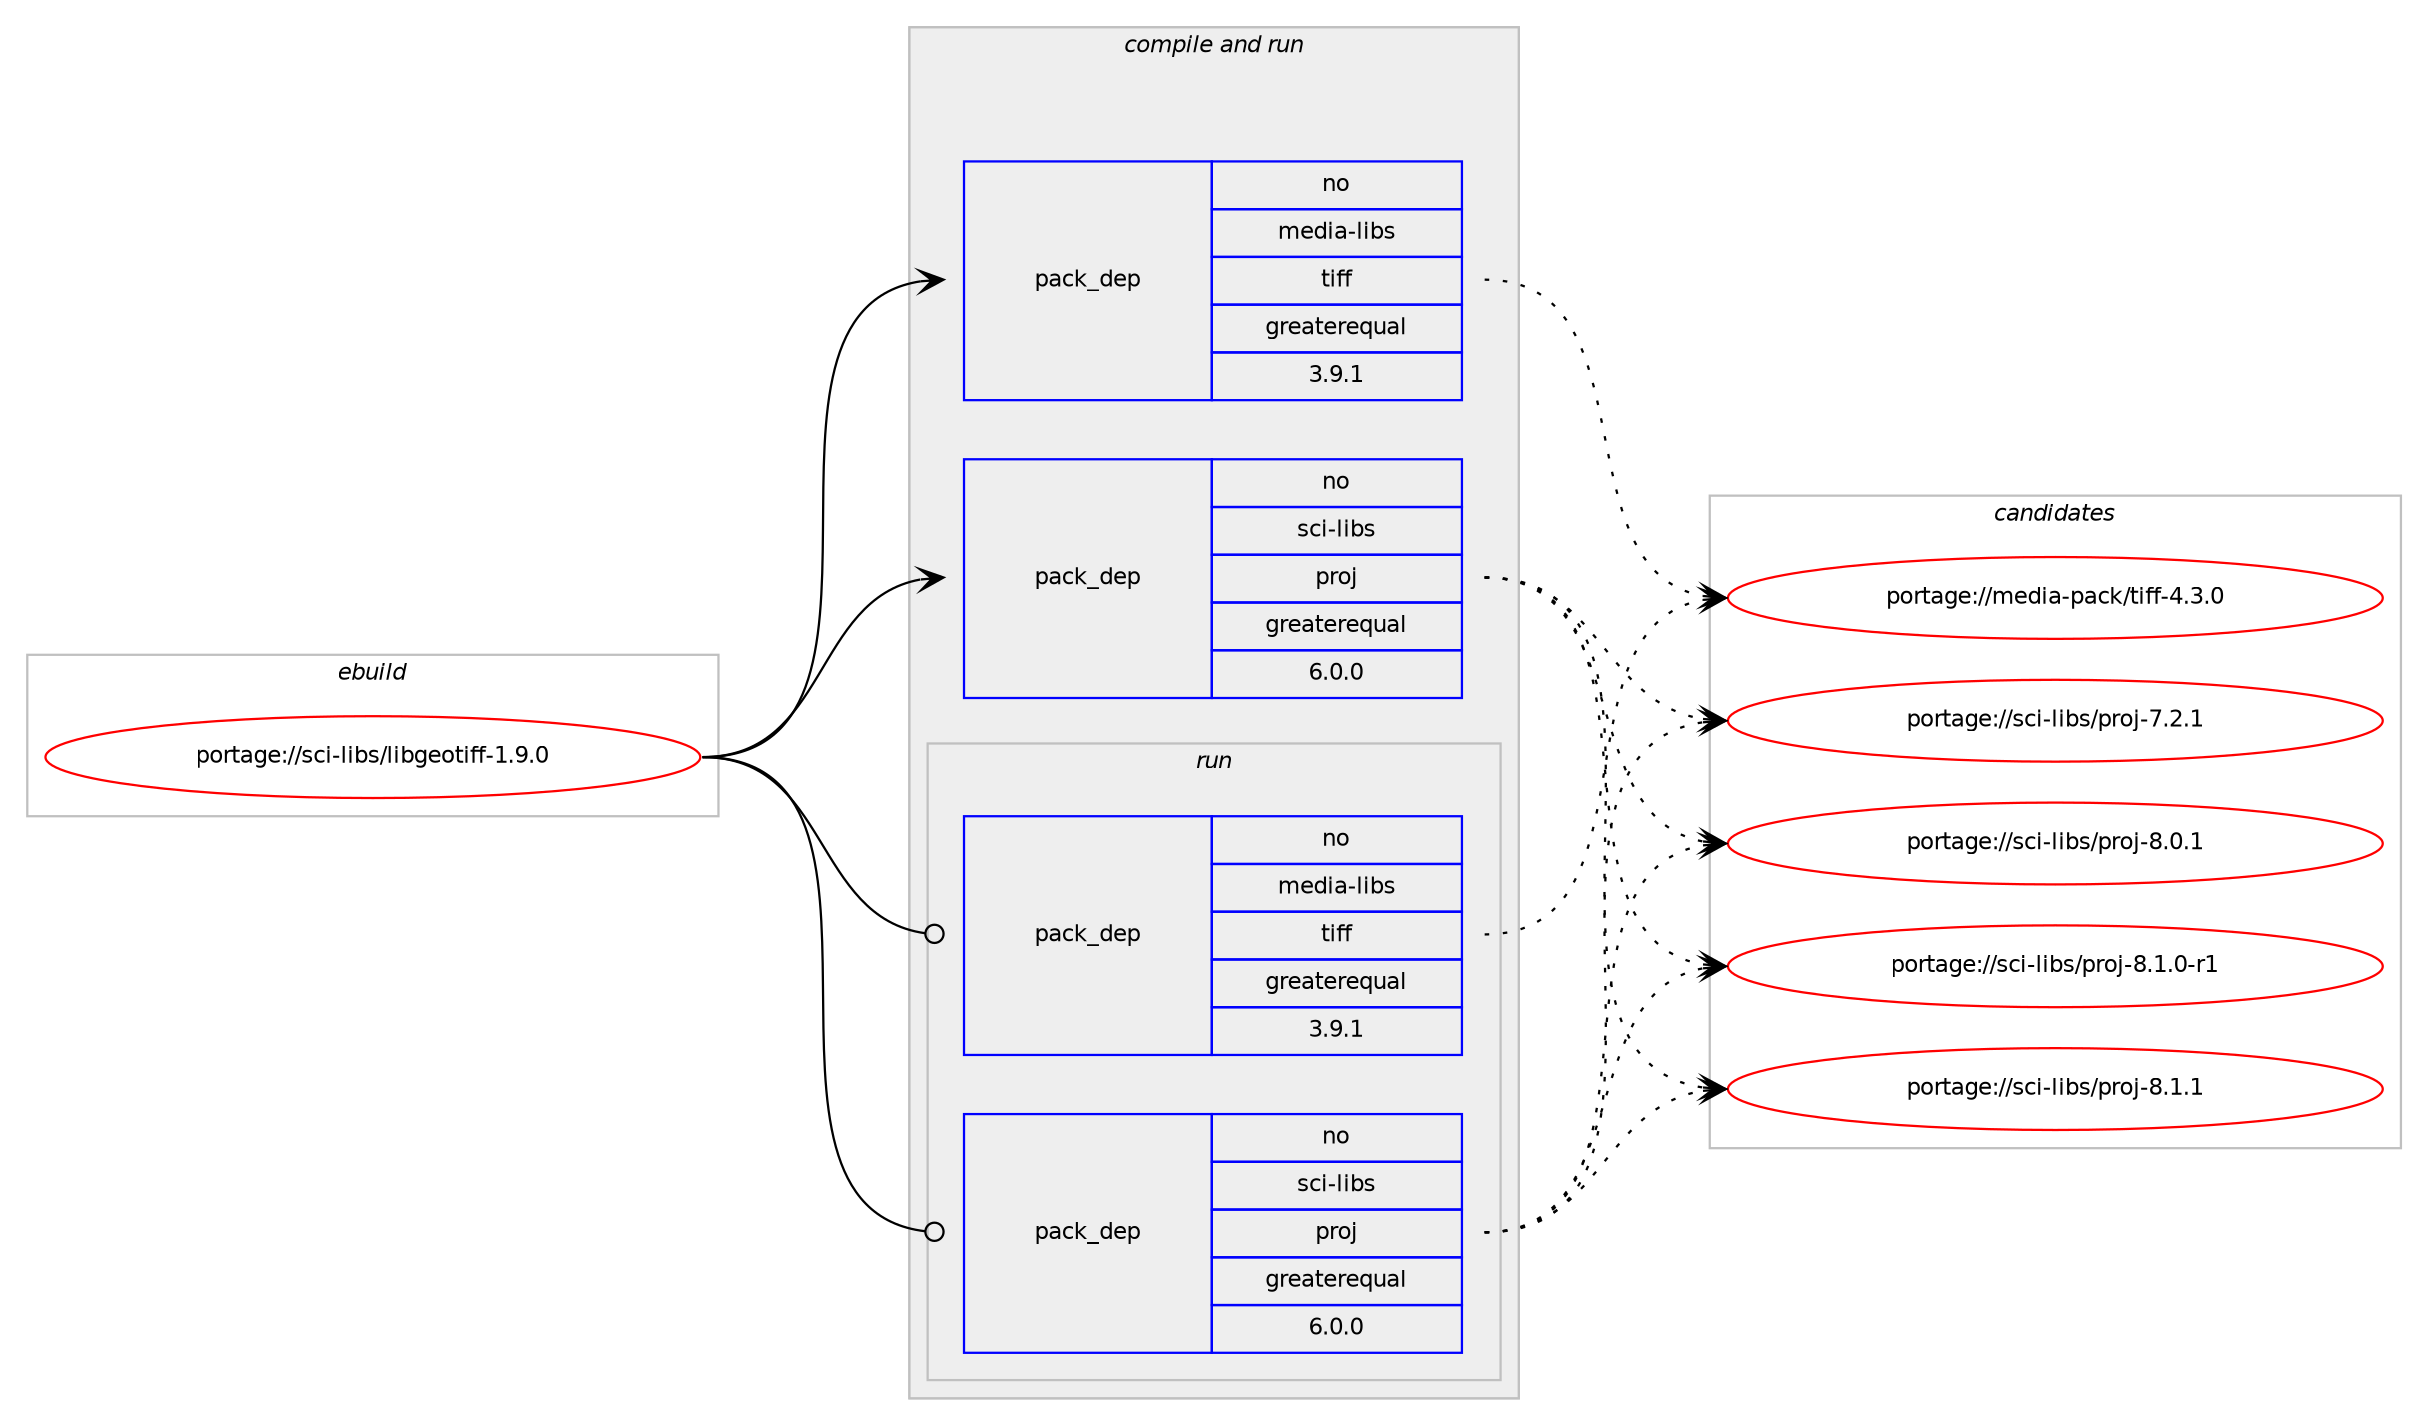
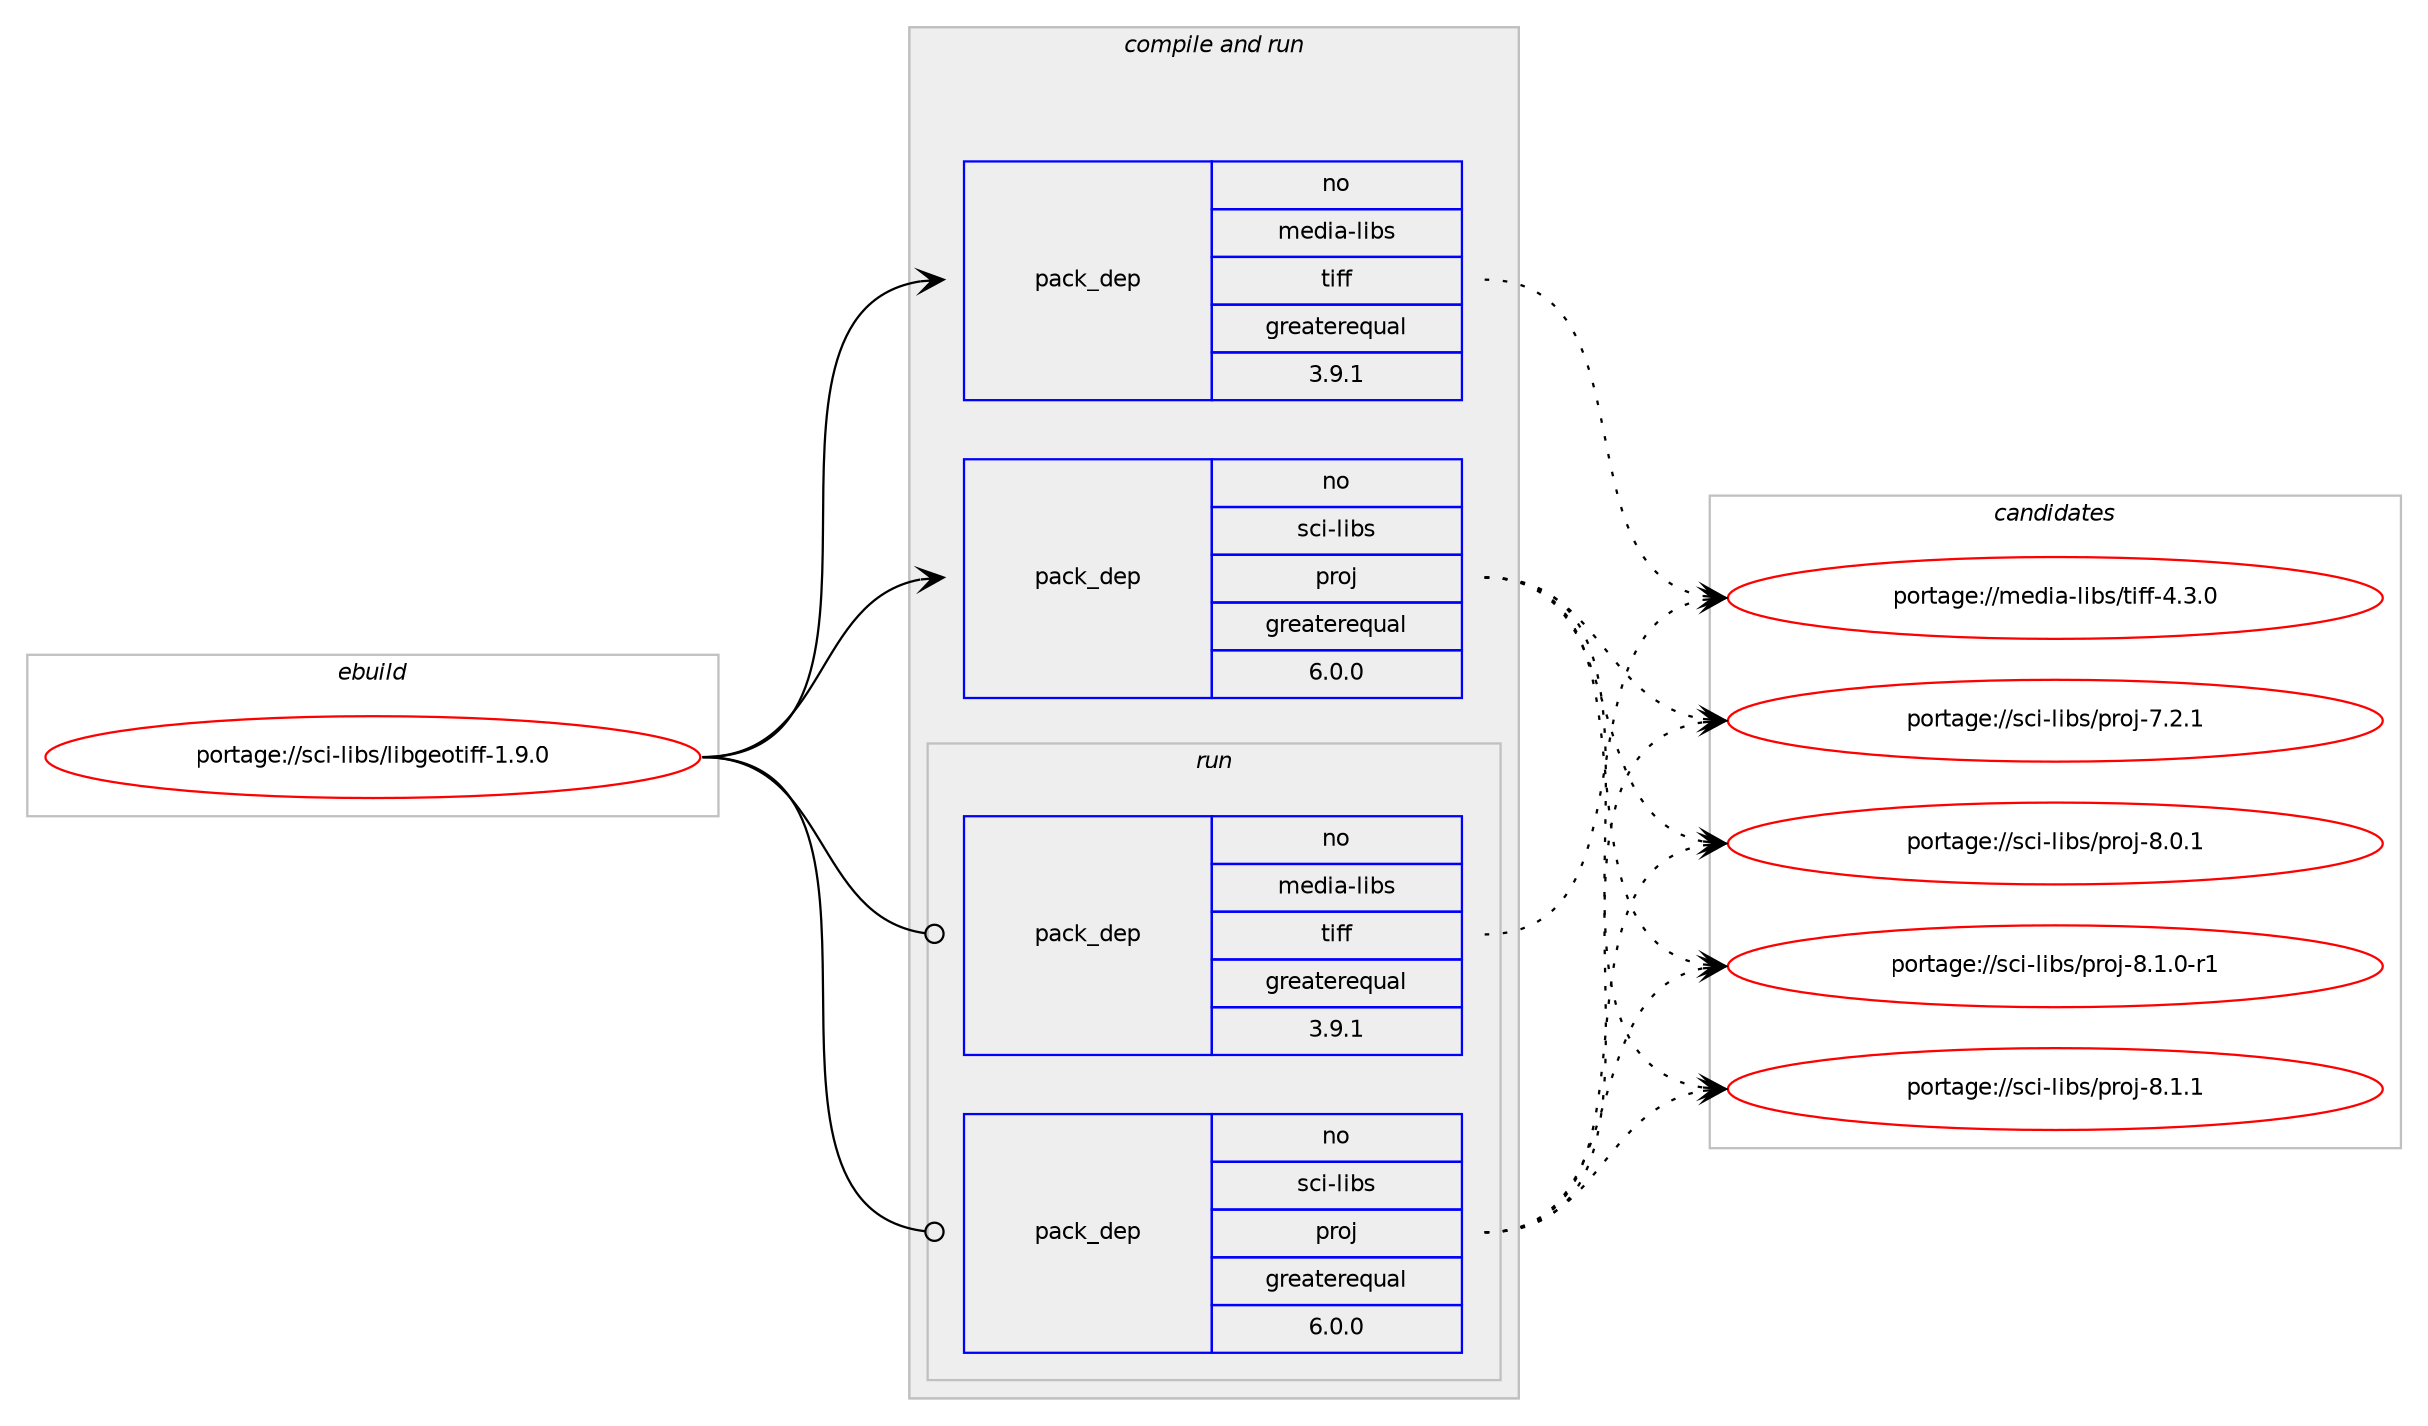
(2055, 598) -> (2055, 598)
